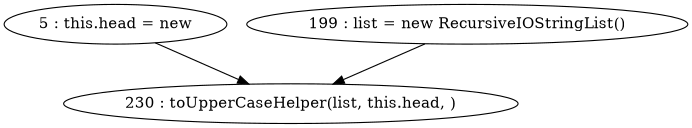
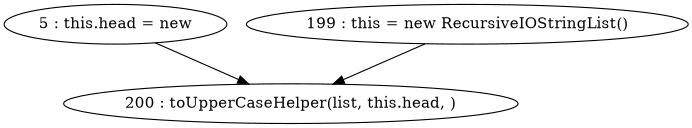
(467, 24) -> (467, 24)
(291, 104) -> (291, 104)
